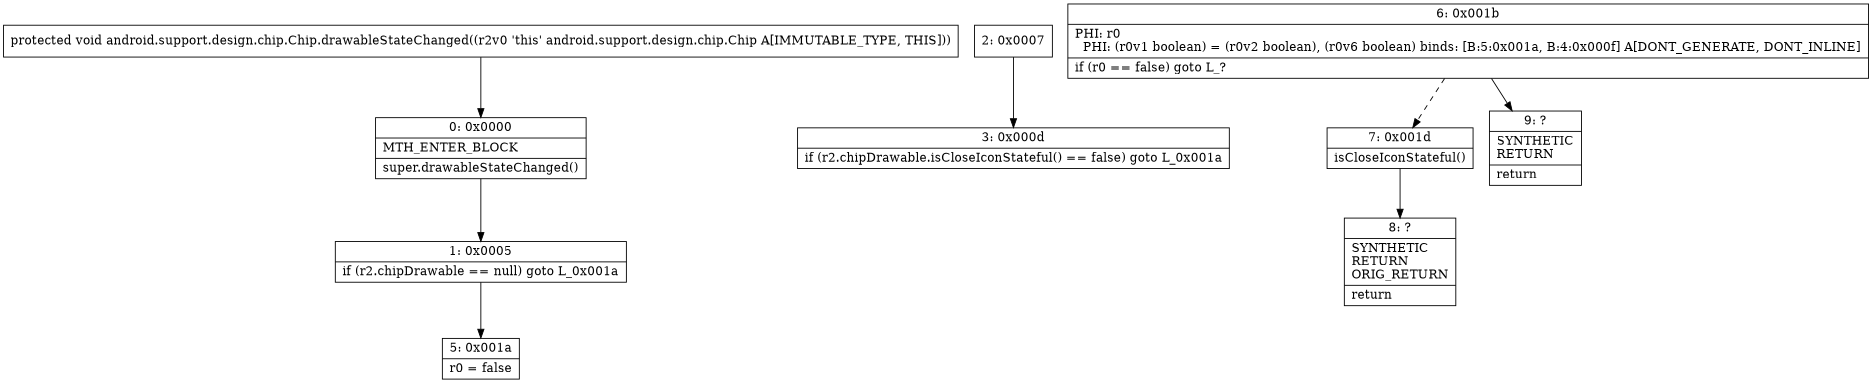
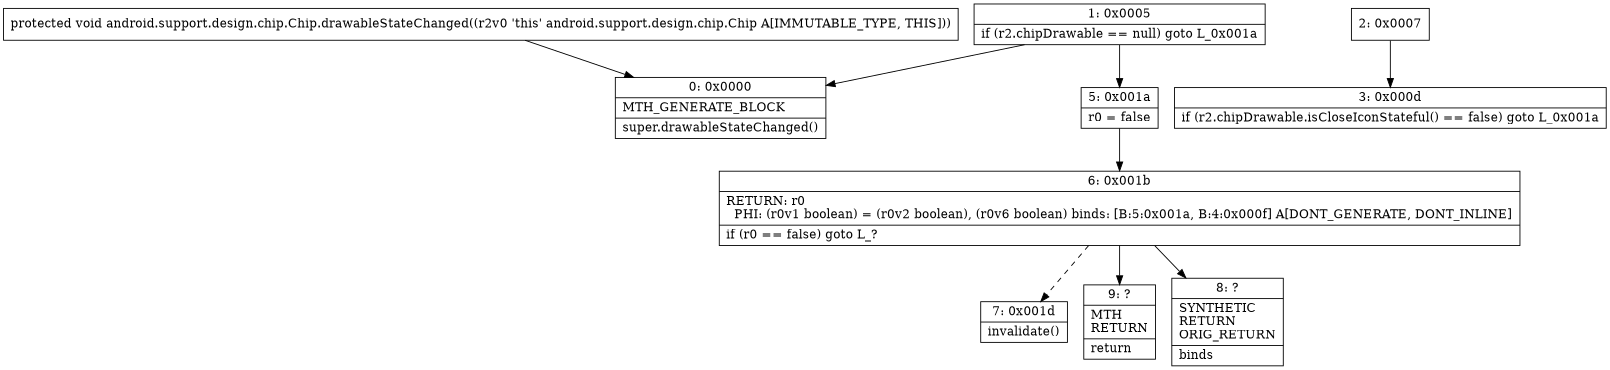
(1100, 34) -> (768, 201)
(1535, 141) -> (1107, 315)
none -> (1120, 145)
(451, 148) -> (704, 107)
(1400, 158) -> (1024, 332)
(1400, 189) -> (1167, 258)
(481, 206) -> (930, 64)
(1372, 295) -> (1197, 355)
